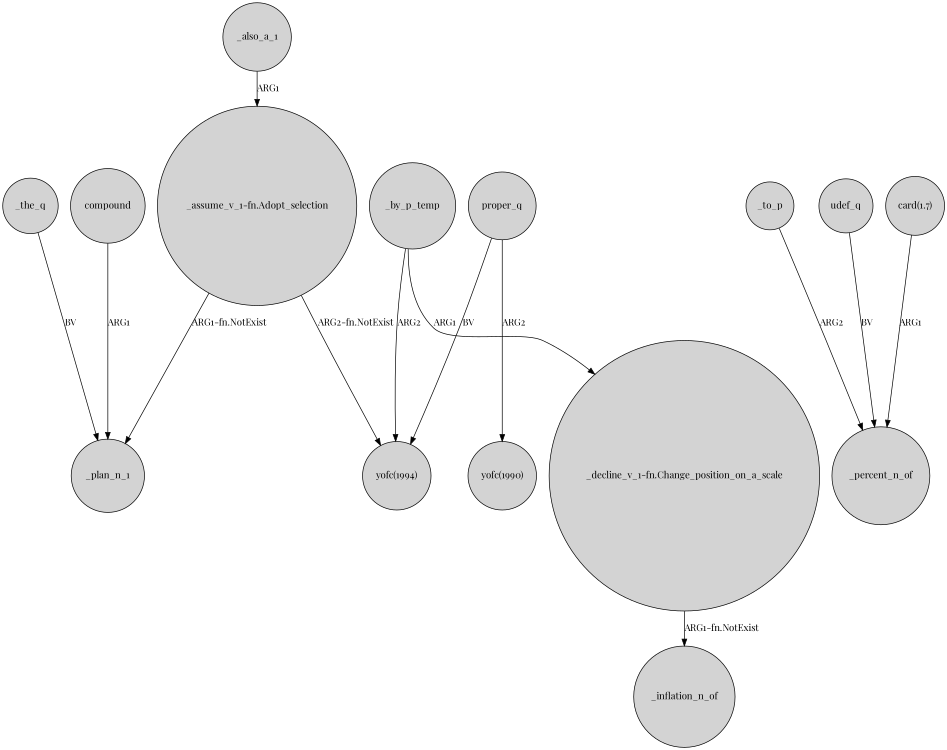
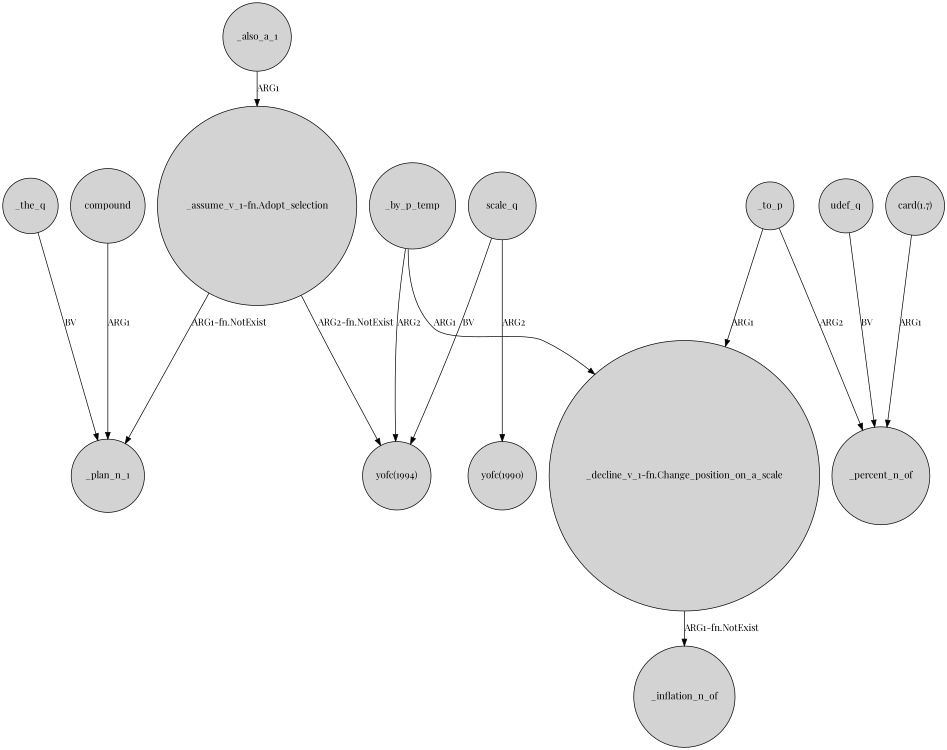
(502, 206) -> (502, 206)
none -> (745, 284)
